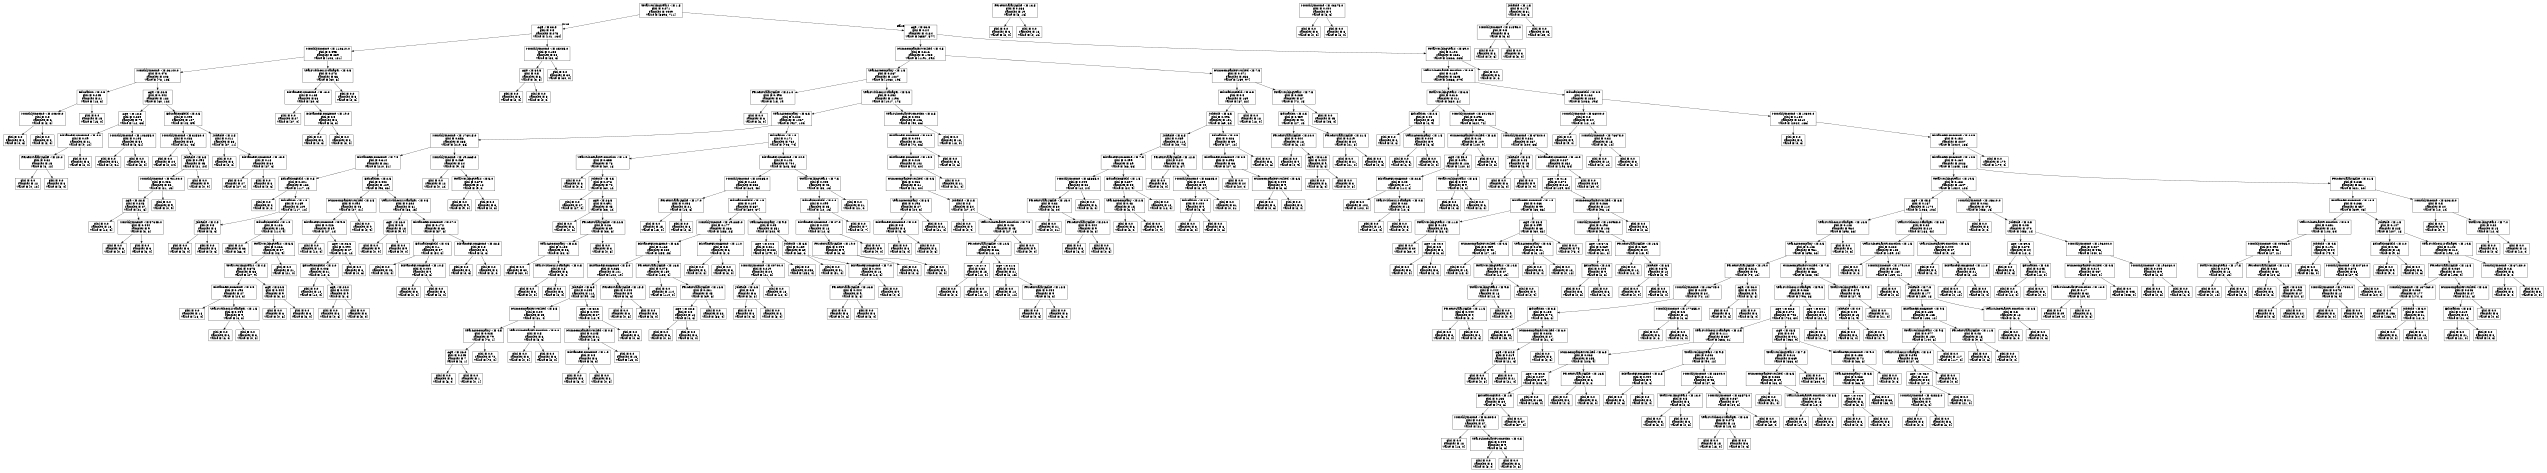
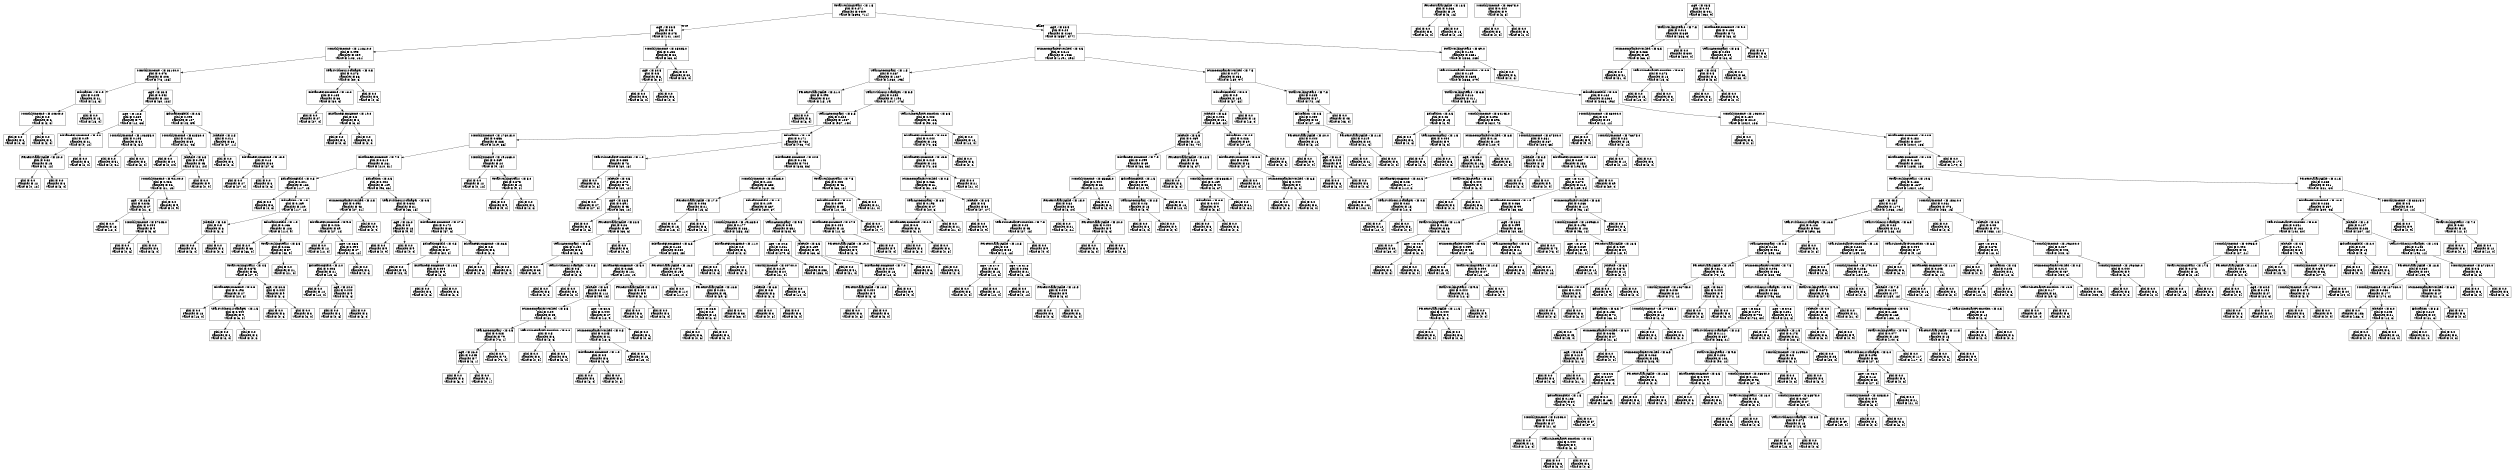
(1598, 259) -> (1595, 280)
none -> (1785, 324)
(1785, 324) -> none
